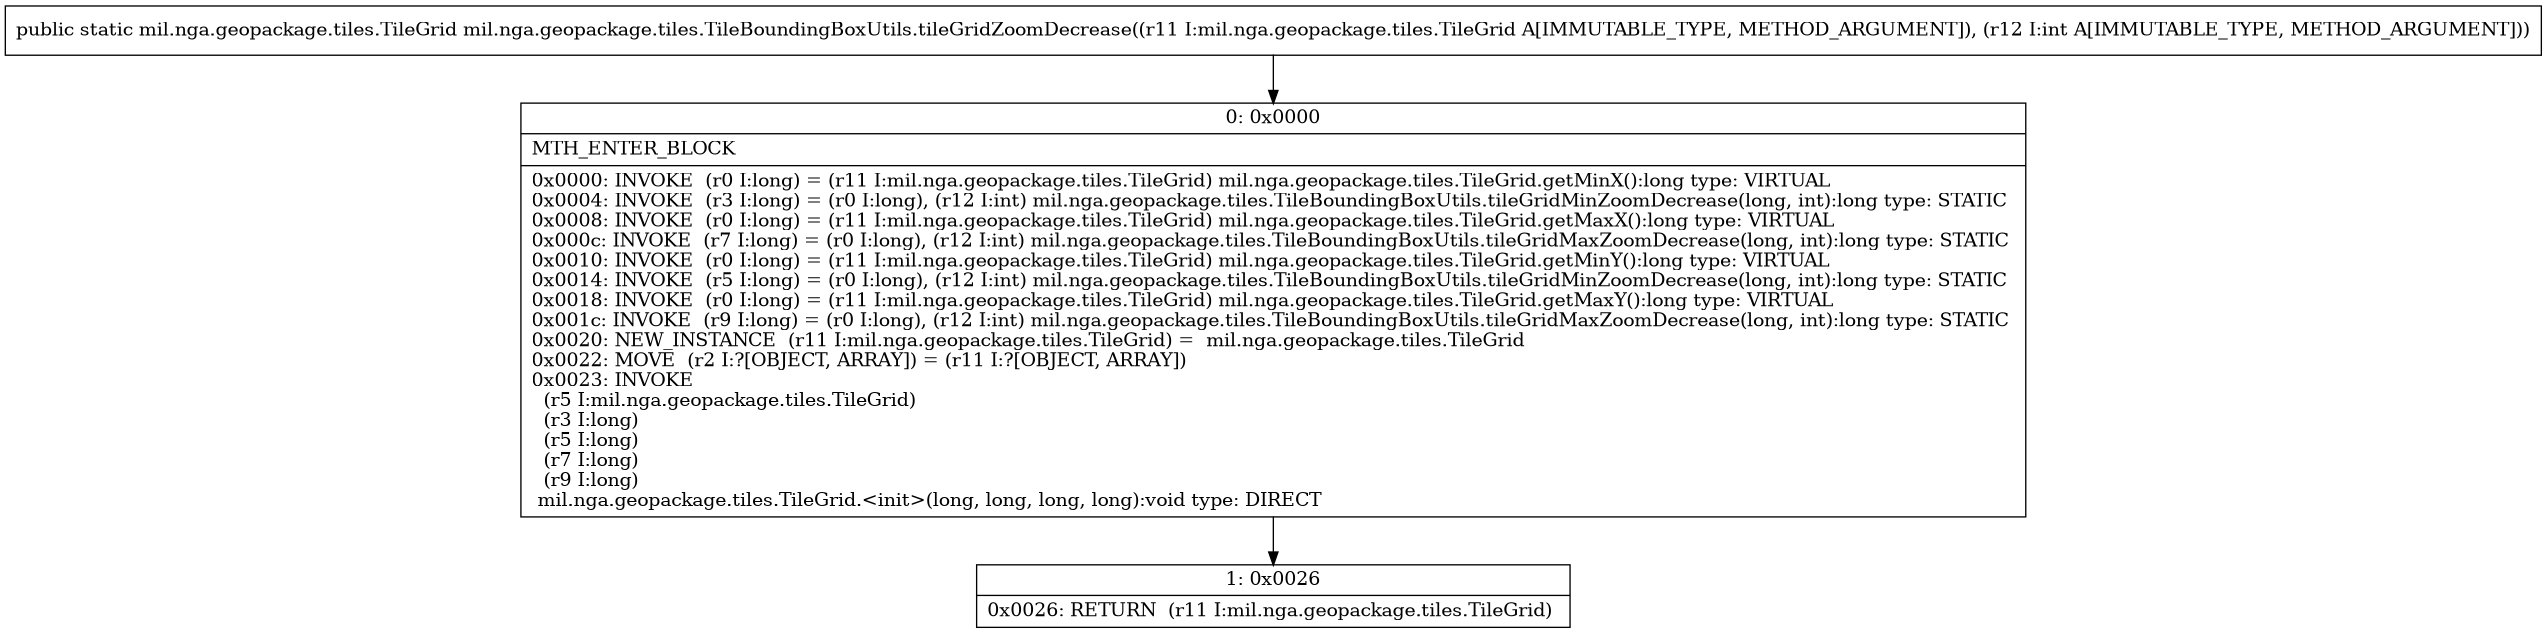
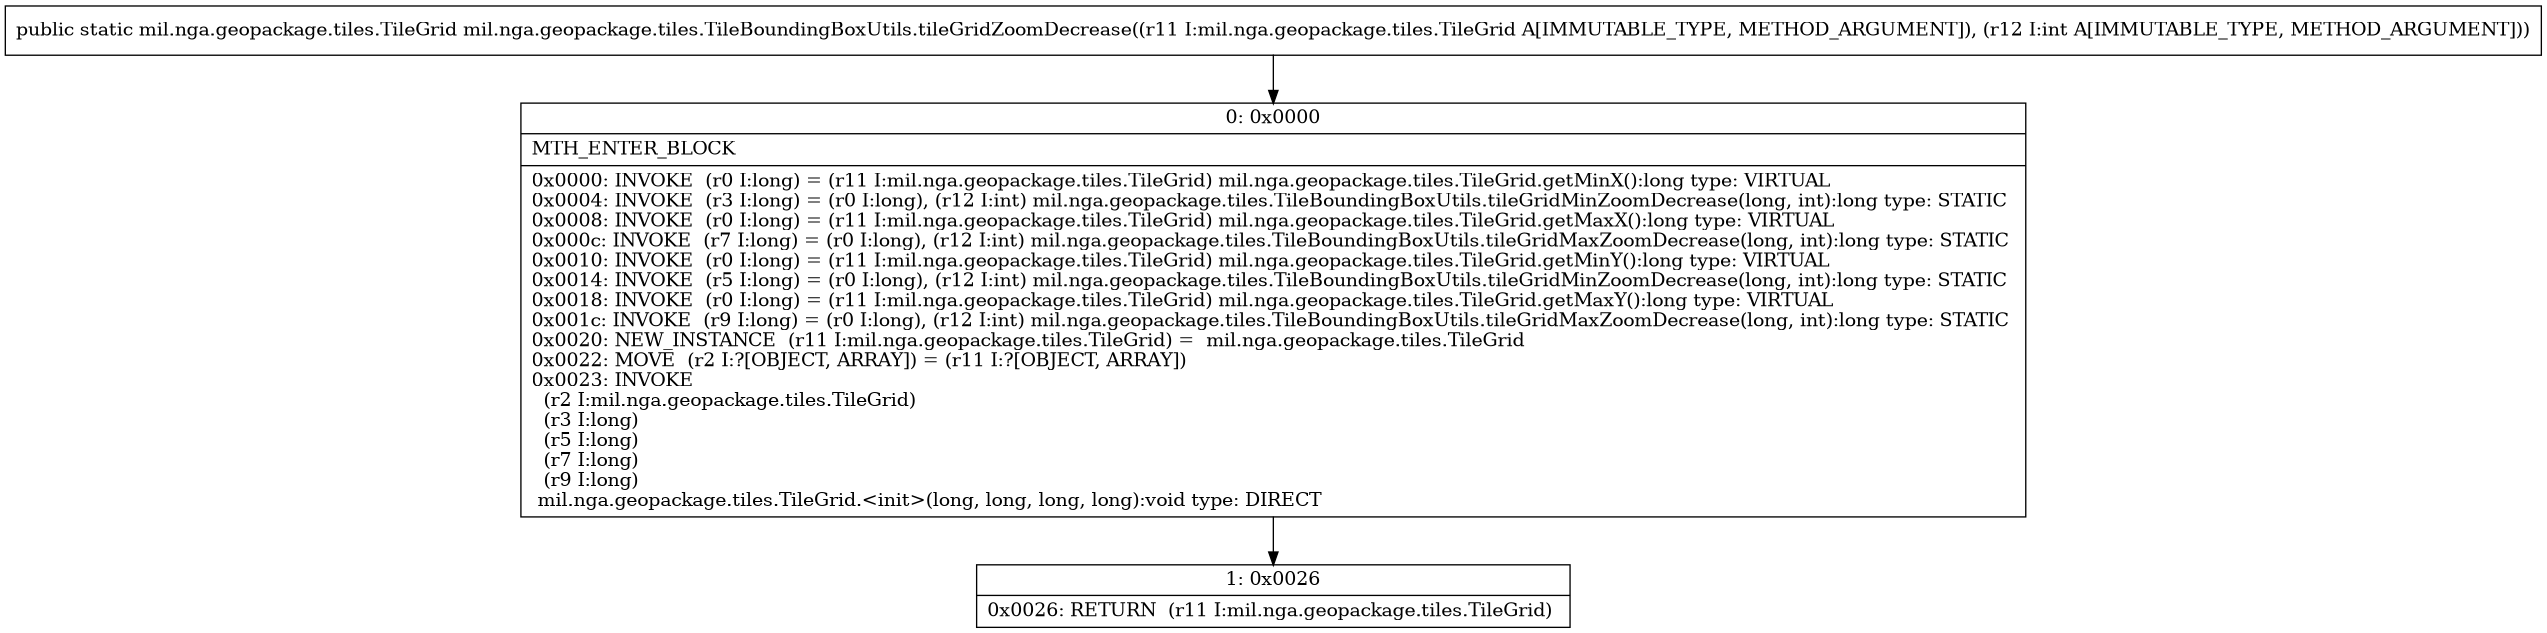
(724, 400) -> (724, 400)
